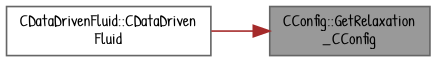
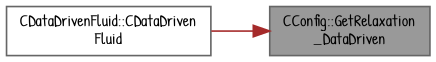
(350, 31) -> (350, 31)
